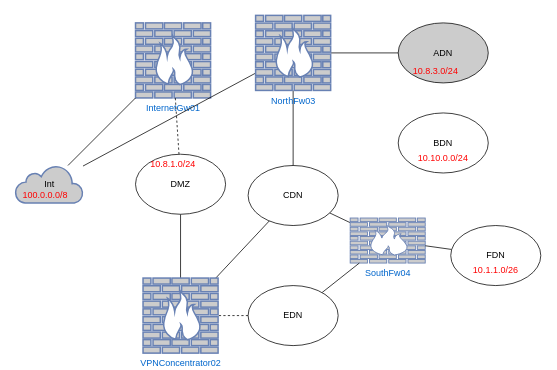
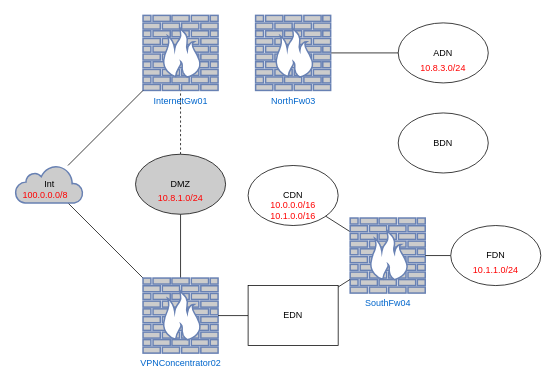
(443, 53) -> (443, 53)
(173, 60) -> (180, 53)
(435, 72) -> (443, 68)
(169, 120) -> (105, 240)
(293, 127) -> none
(443, 158) -> none
(173, 165) -> (180, 198)
(180, 184) -> (180, 184)
none -> (293, 210)
(387, 240) -> (387, 255)
(242, 249) -> none
(495, 270) -> (495, 270)
(233, 315) -> (233, 315)
(293, 315) -> (293, 315)
